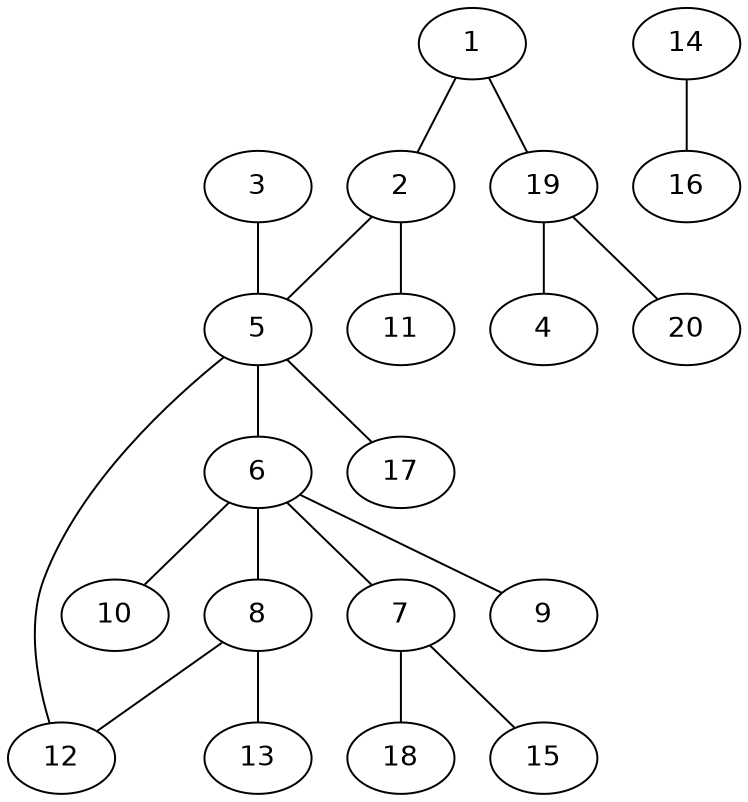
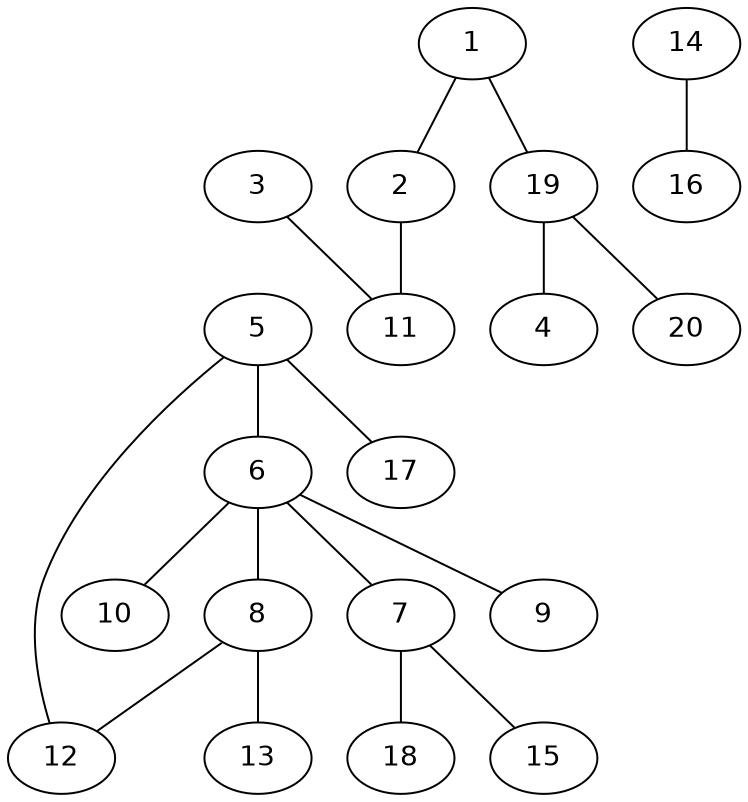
(258, 258) -> (329, 258)
(330, 258) -> none
